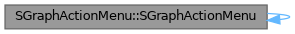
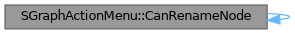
(136, 17) -> (136, 17)
